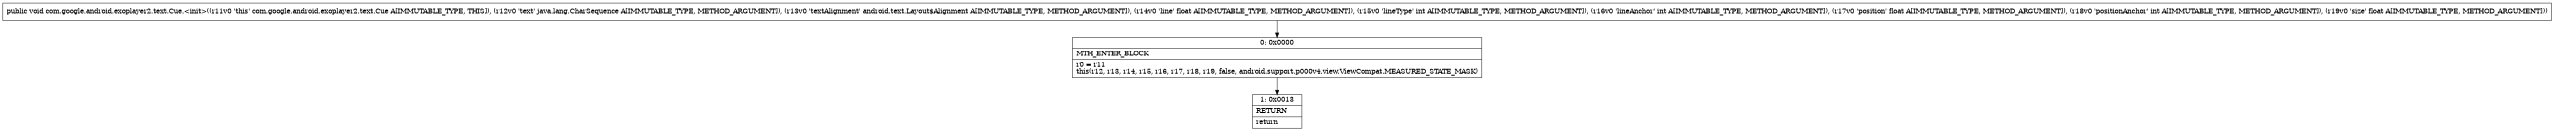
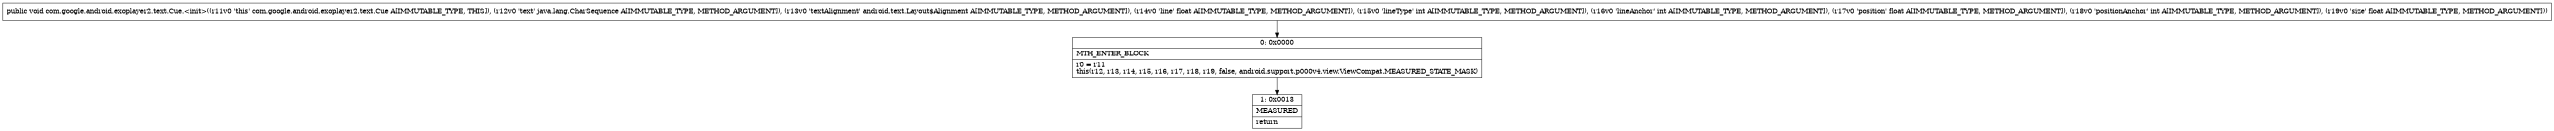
(1271, 111) -> (1277, 111)
